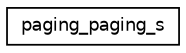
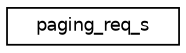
(93, 26) -> (93, 26)
